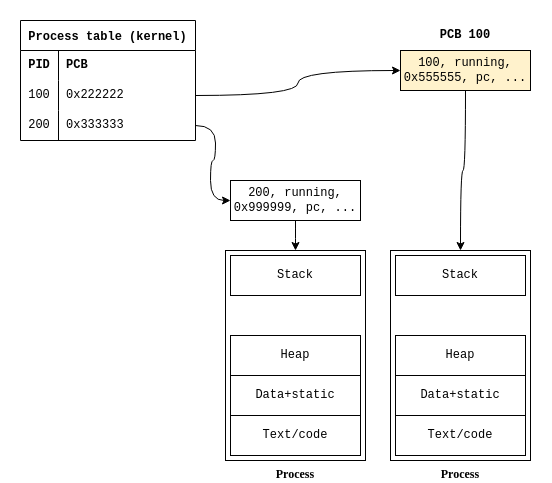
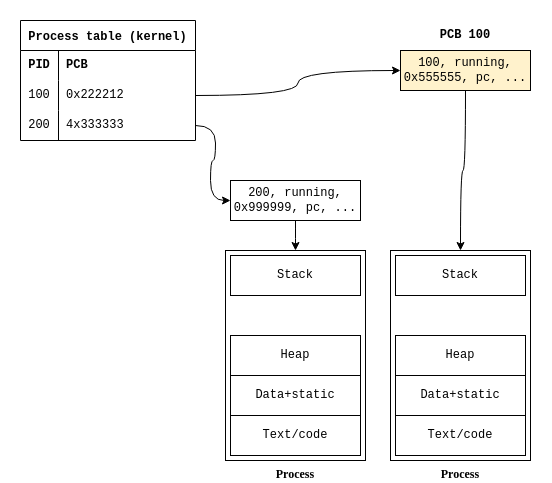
(93, 96) -> (93, 96)
(93, 126) -> (93, 126)
